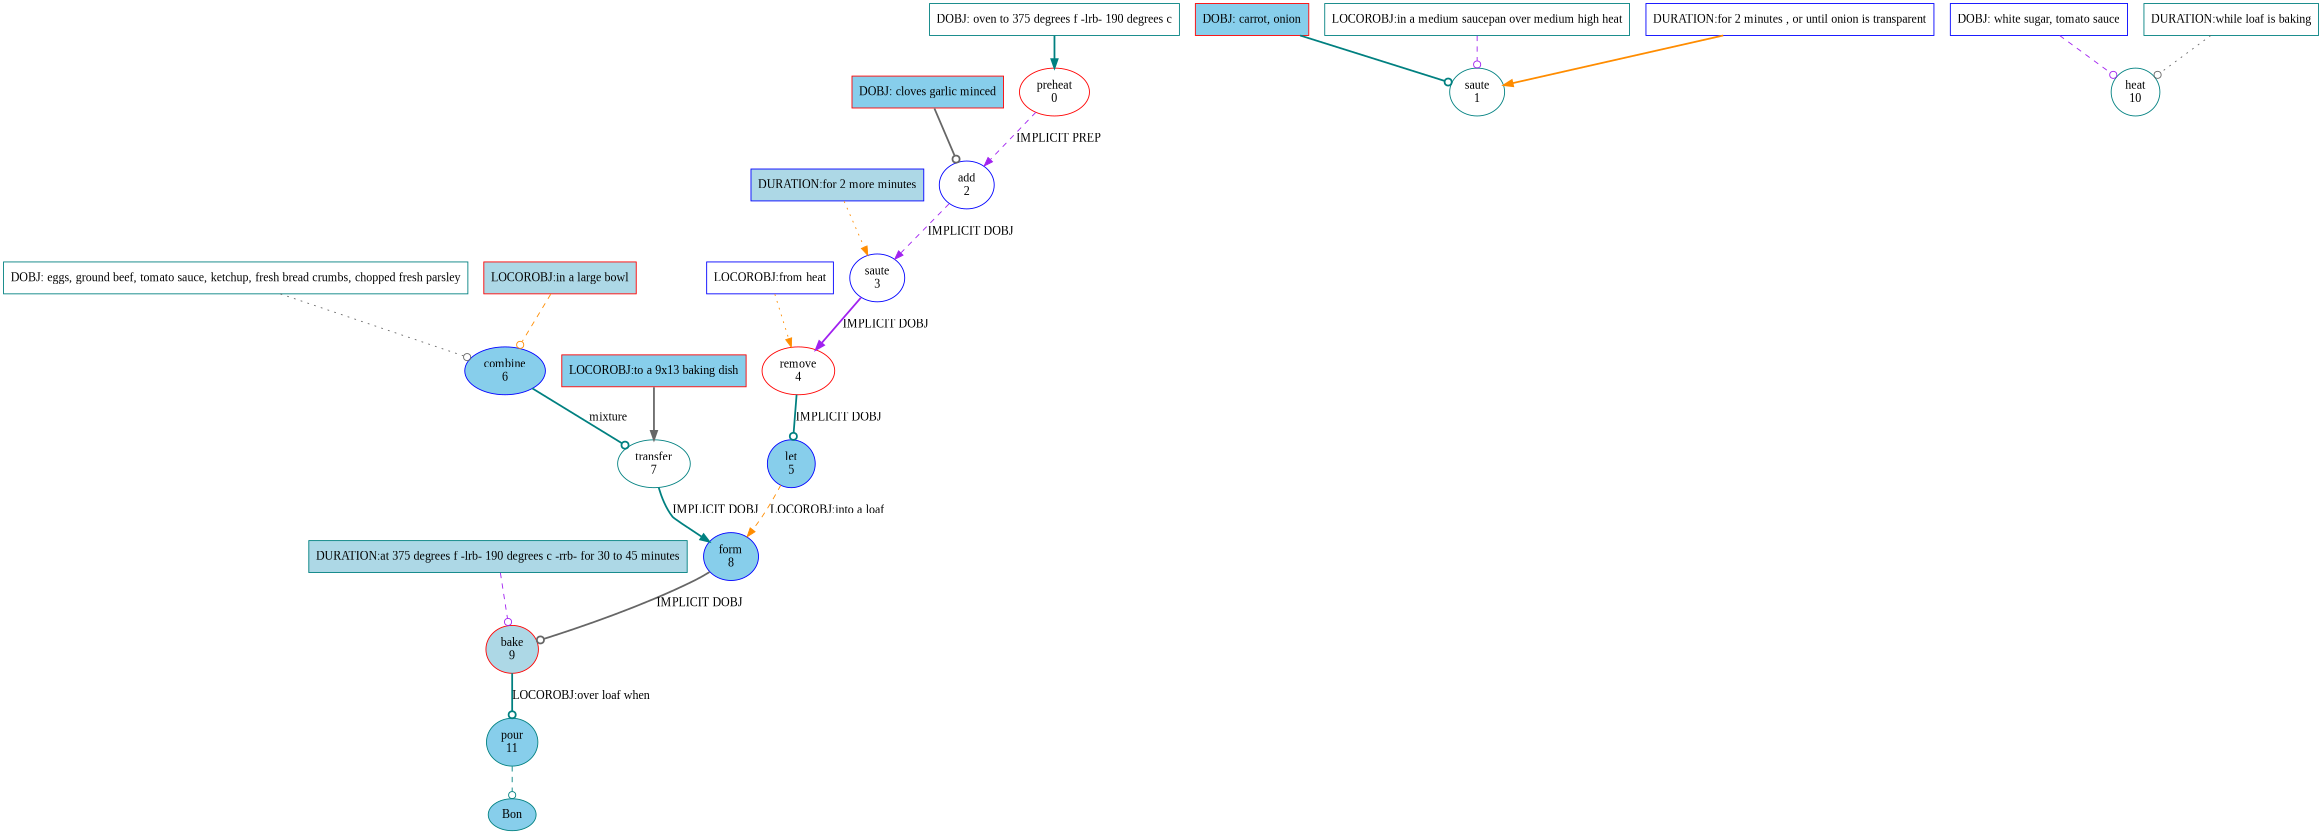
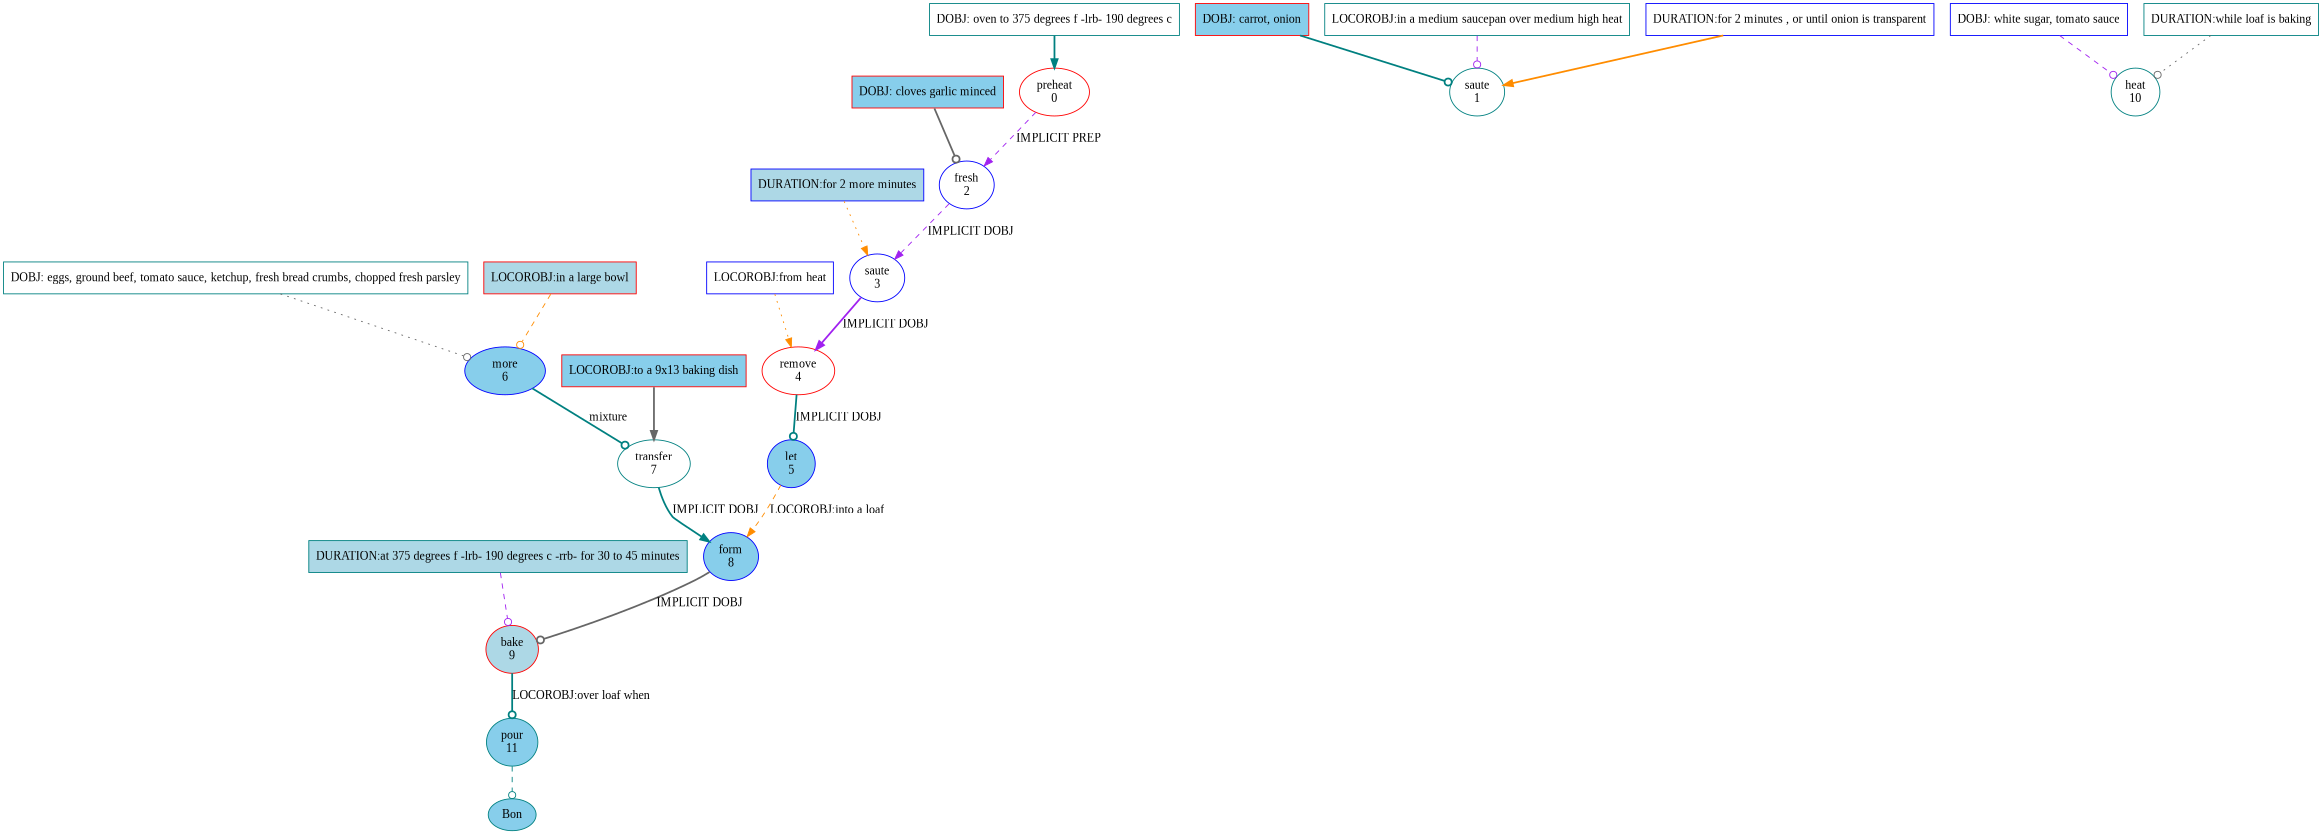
(967, 185) -> (967, 185)
(505, 371) -> (505, 371)
